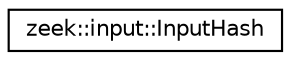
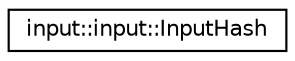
(145, 30) -> (148, 30)
